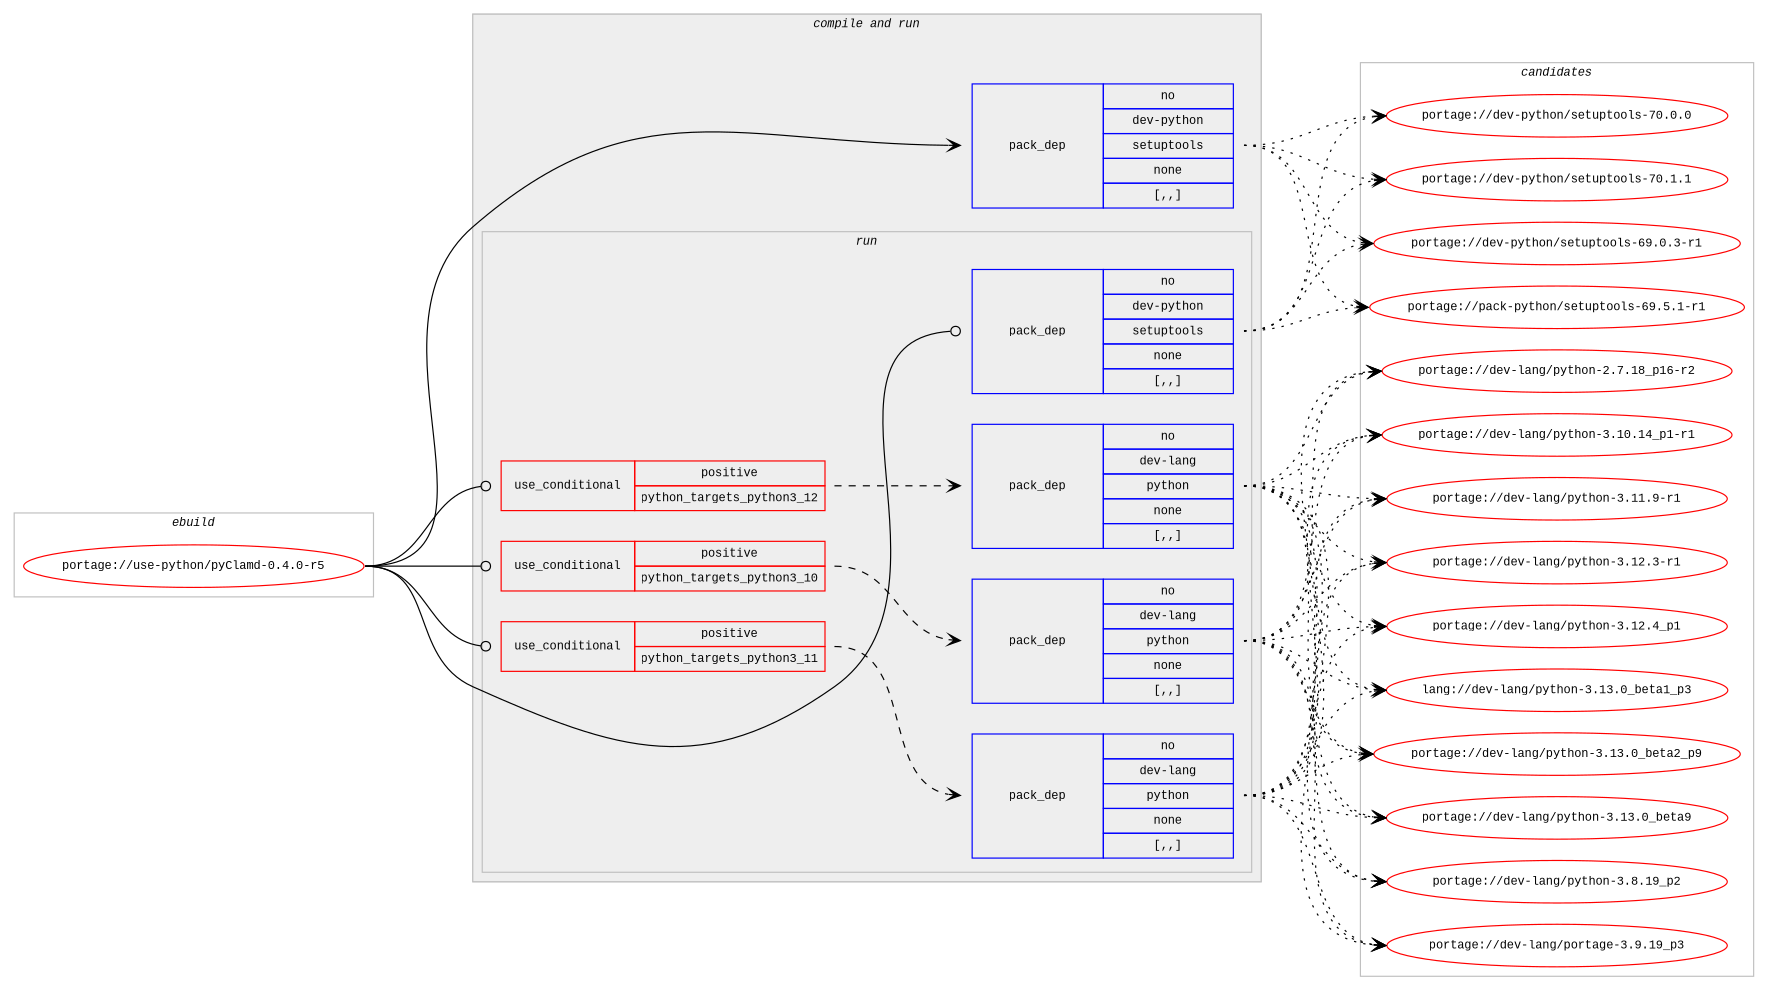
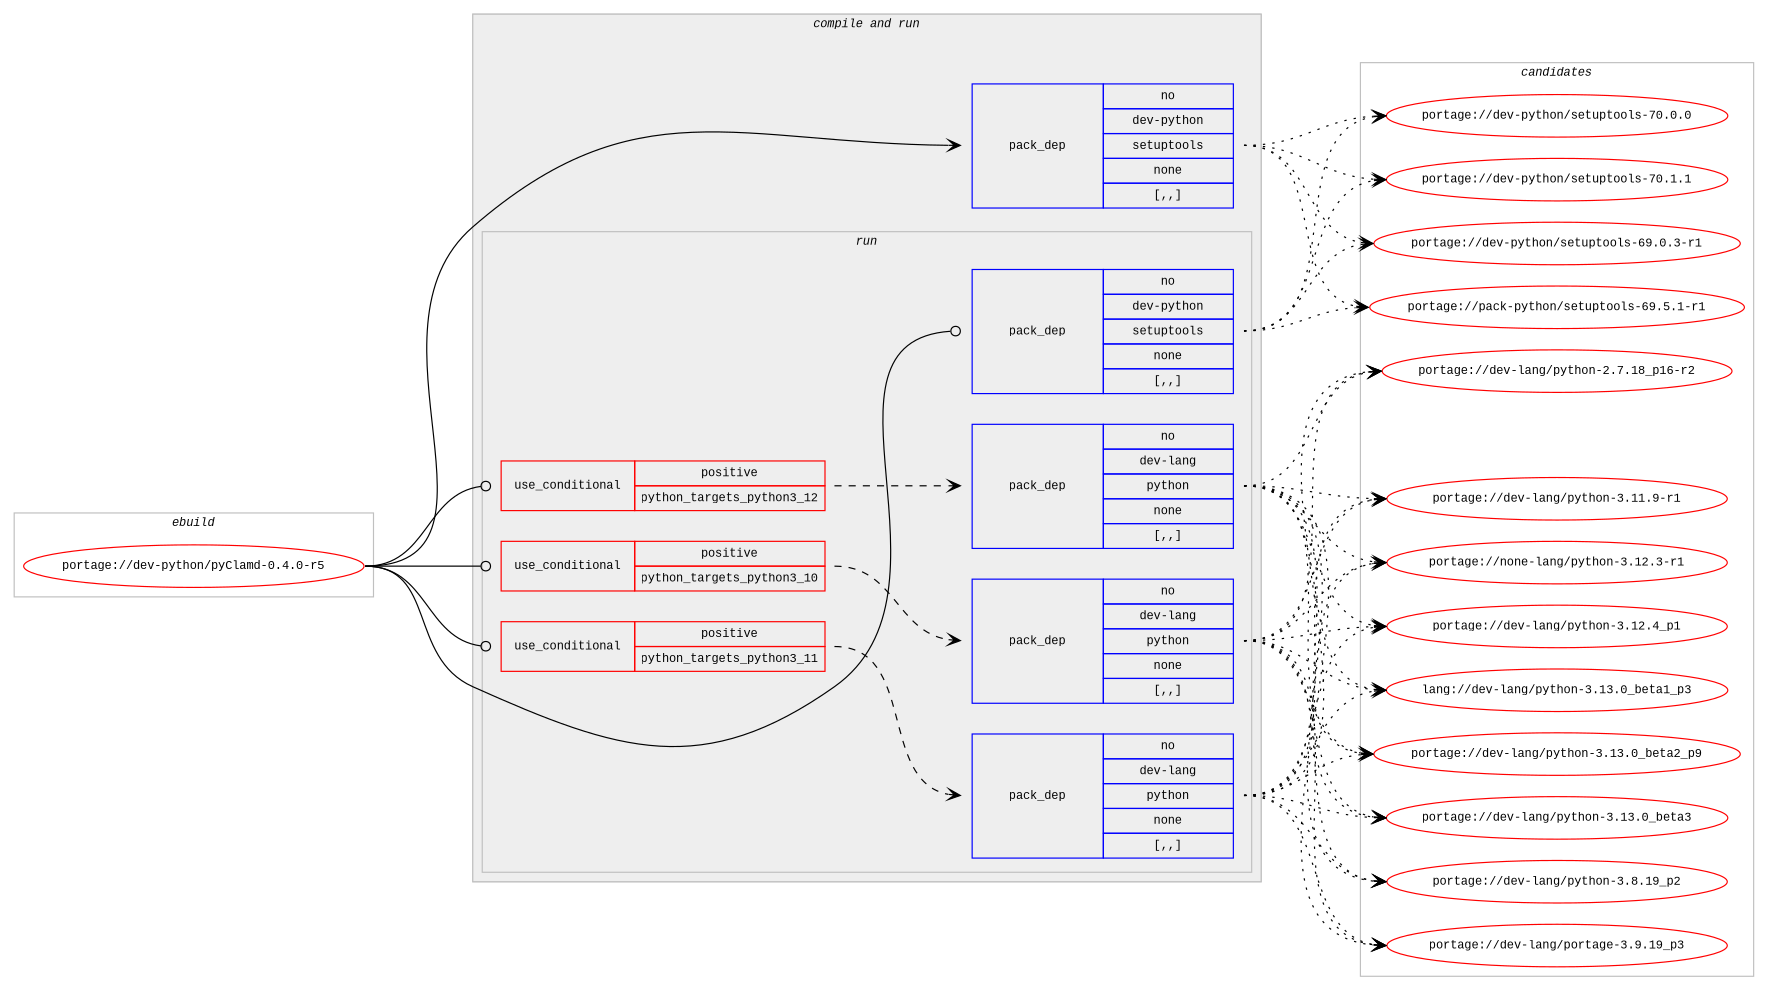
(1557, 435) -> none
(1557, 563) -> (1557, 563)
(194, 566) -> (194, 566)
(1557, 818) -> (1557, 818)
